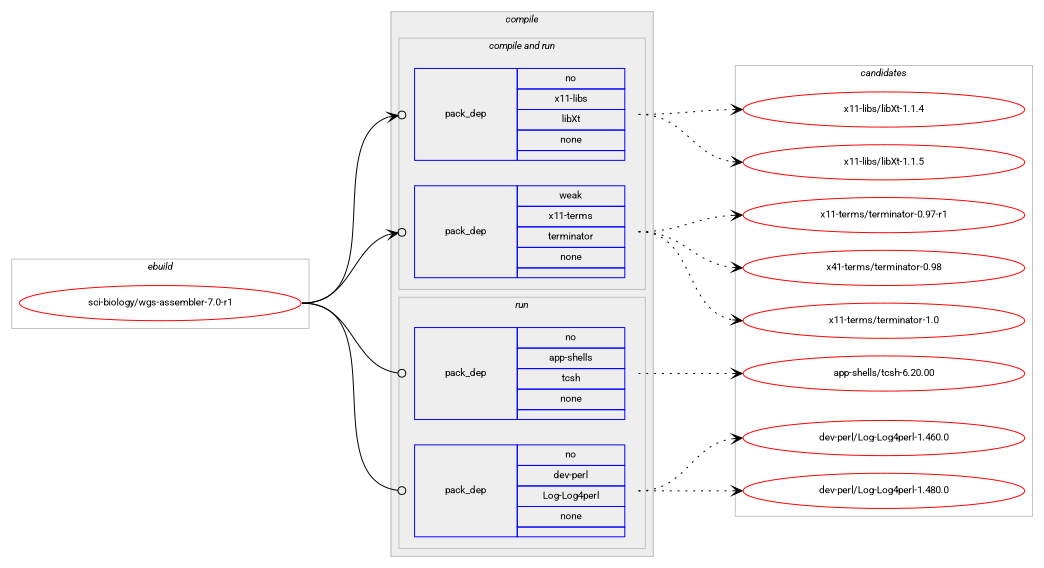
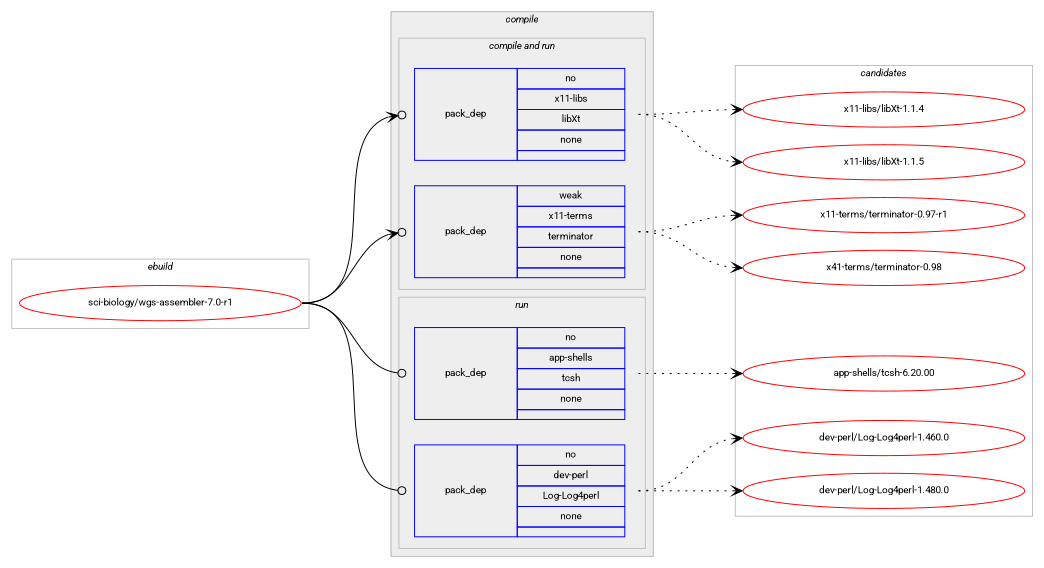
(884, 321) -> none
